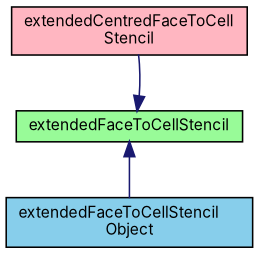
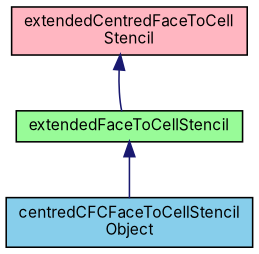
(140, 75) -> (119, 91)
(129, 222) -> (129, 222)
